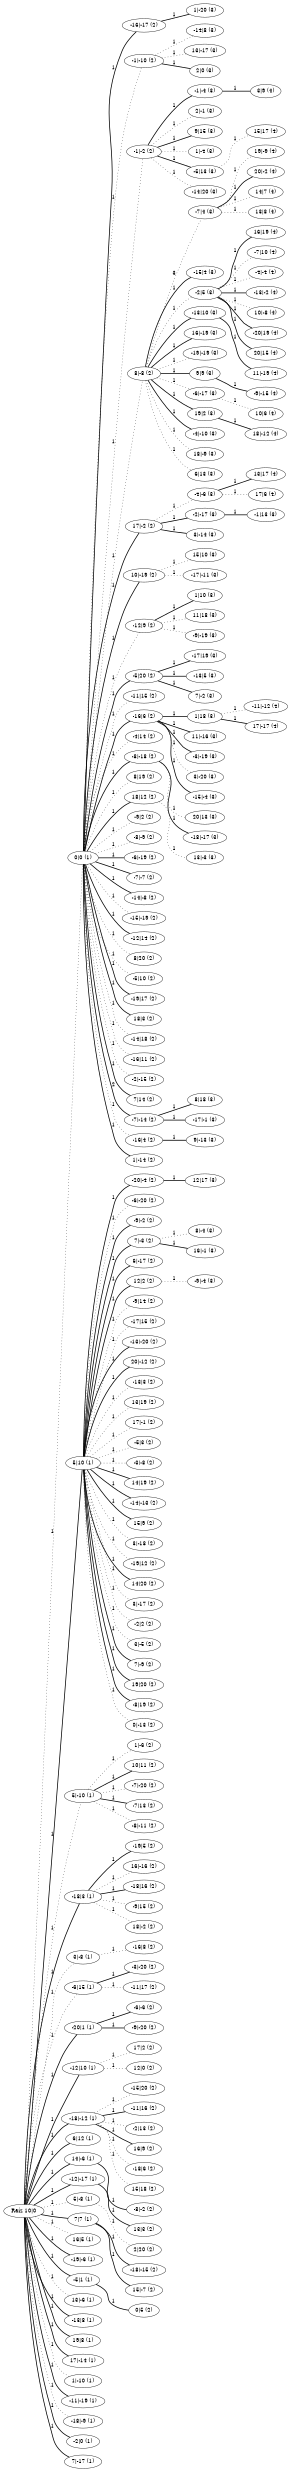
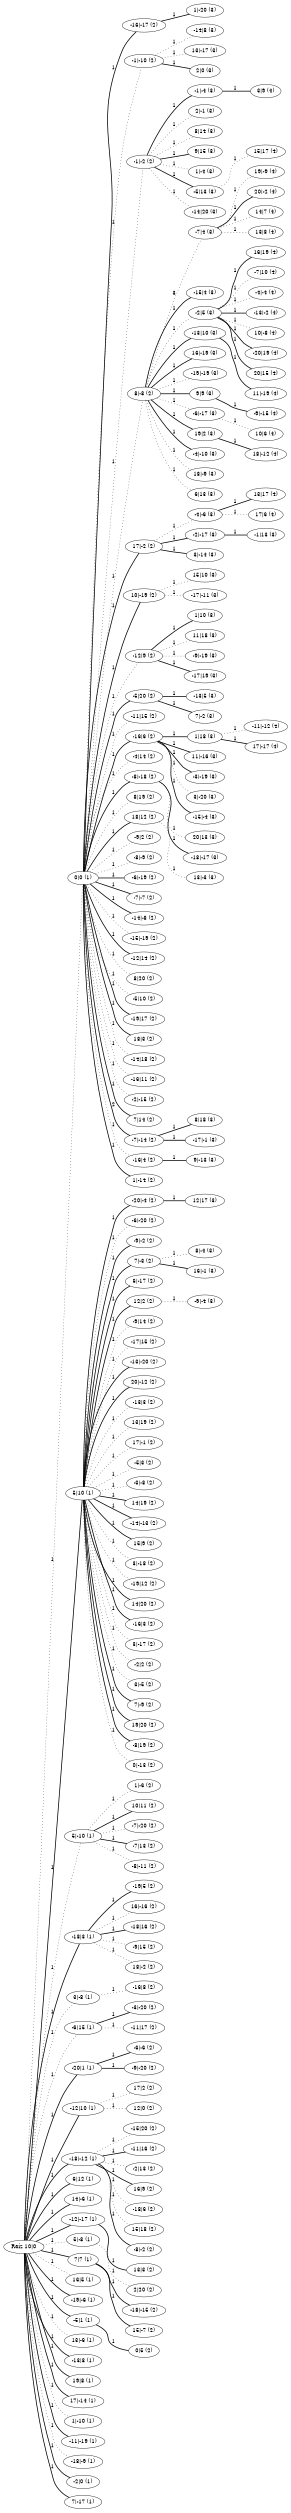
none -> (205, 132)
(174, 666) -> (174, 666)
none -> (144, 1624)
(108, 2188) -> (110, 2206)
